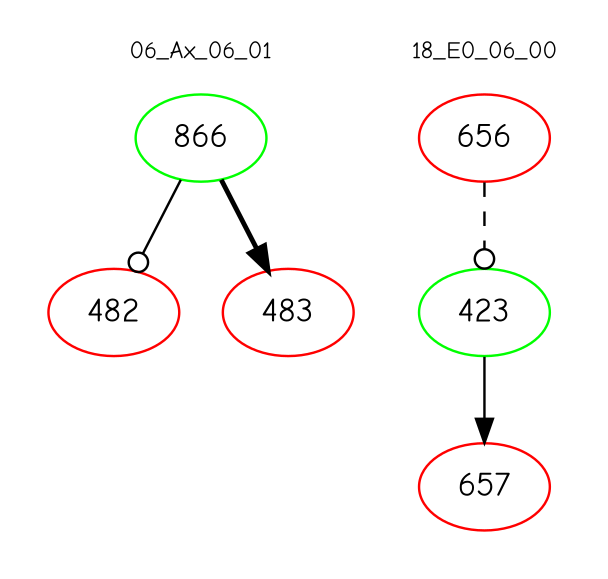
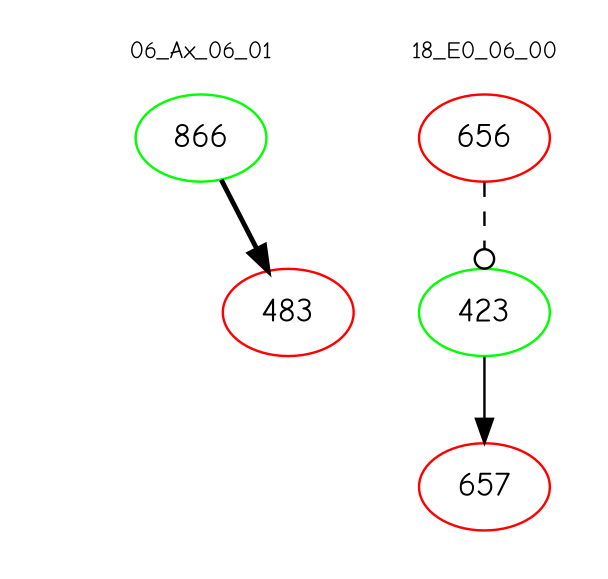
(114, 312) -> none
